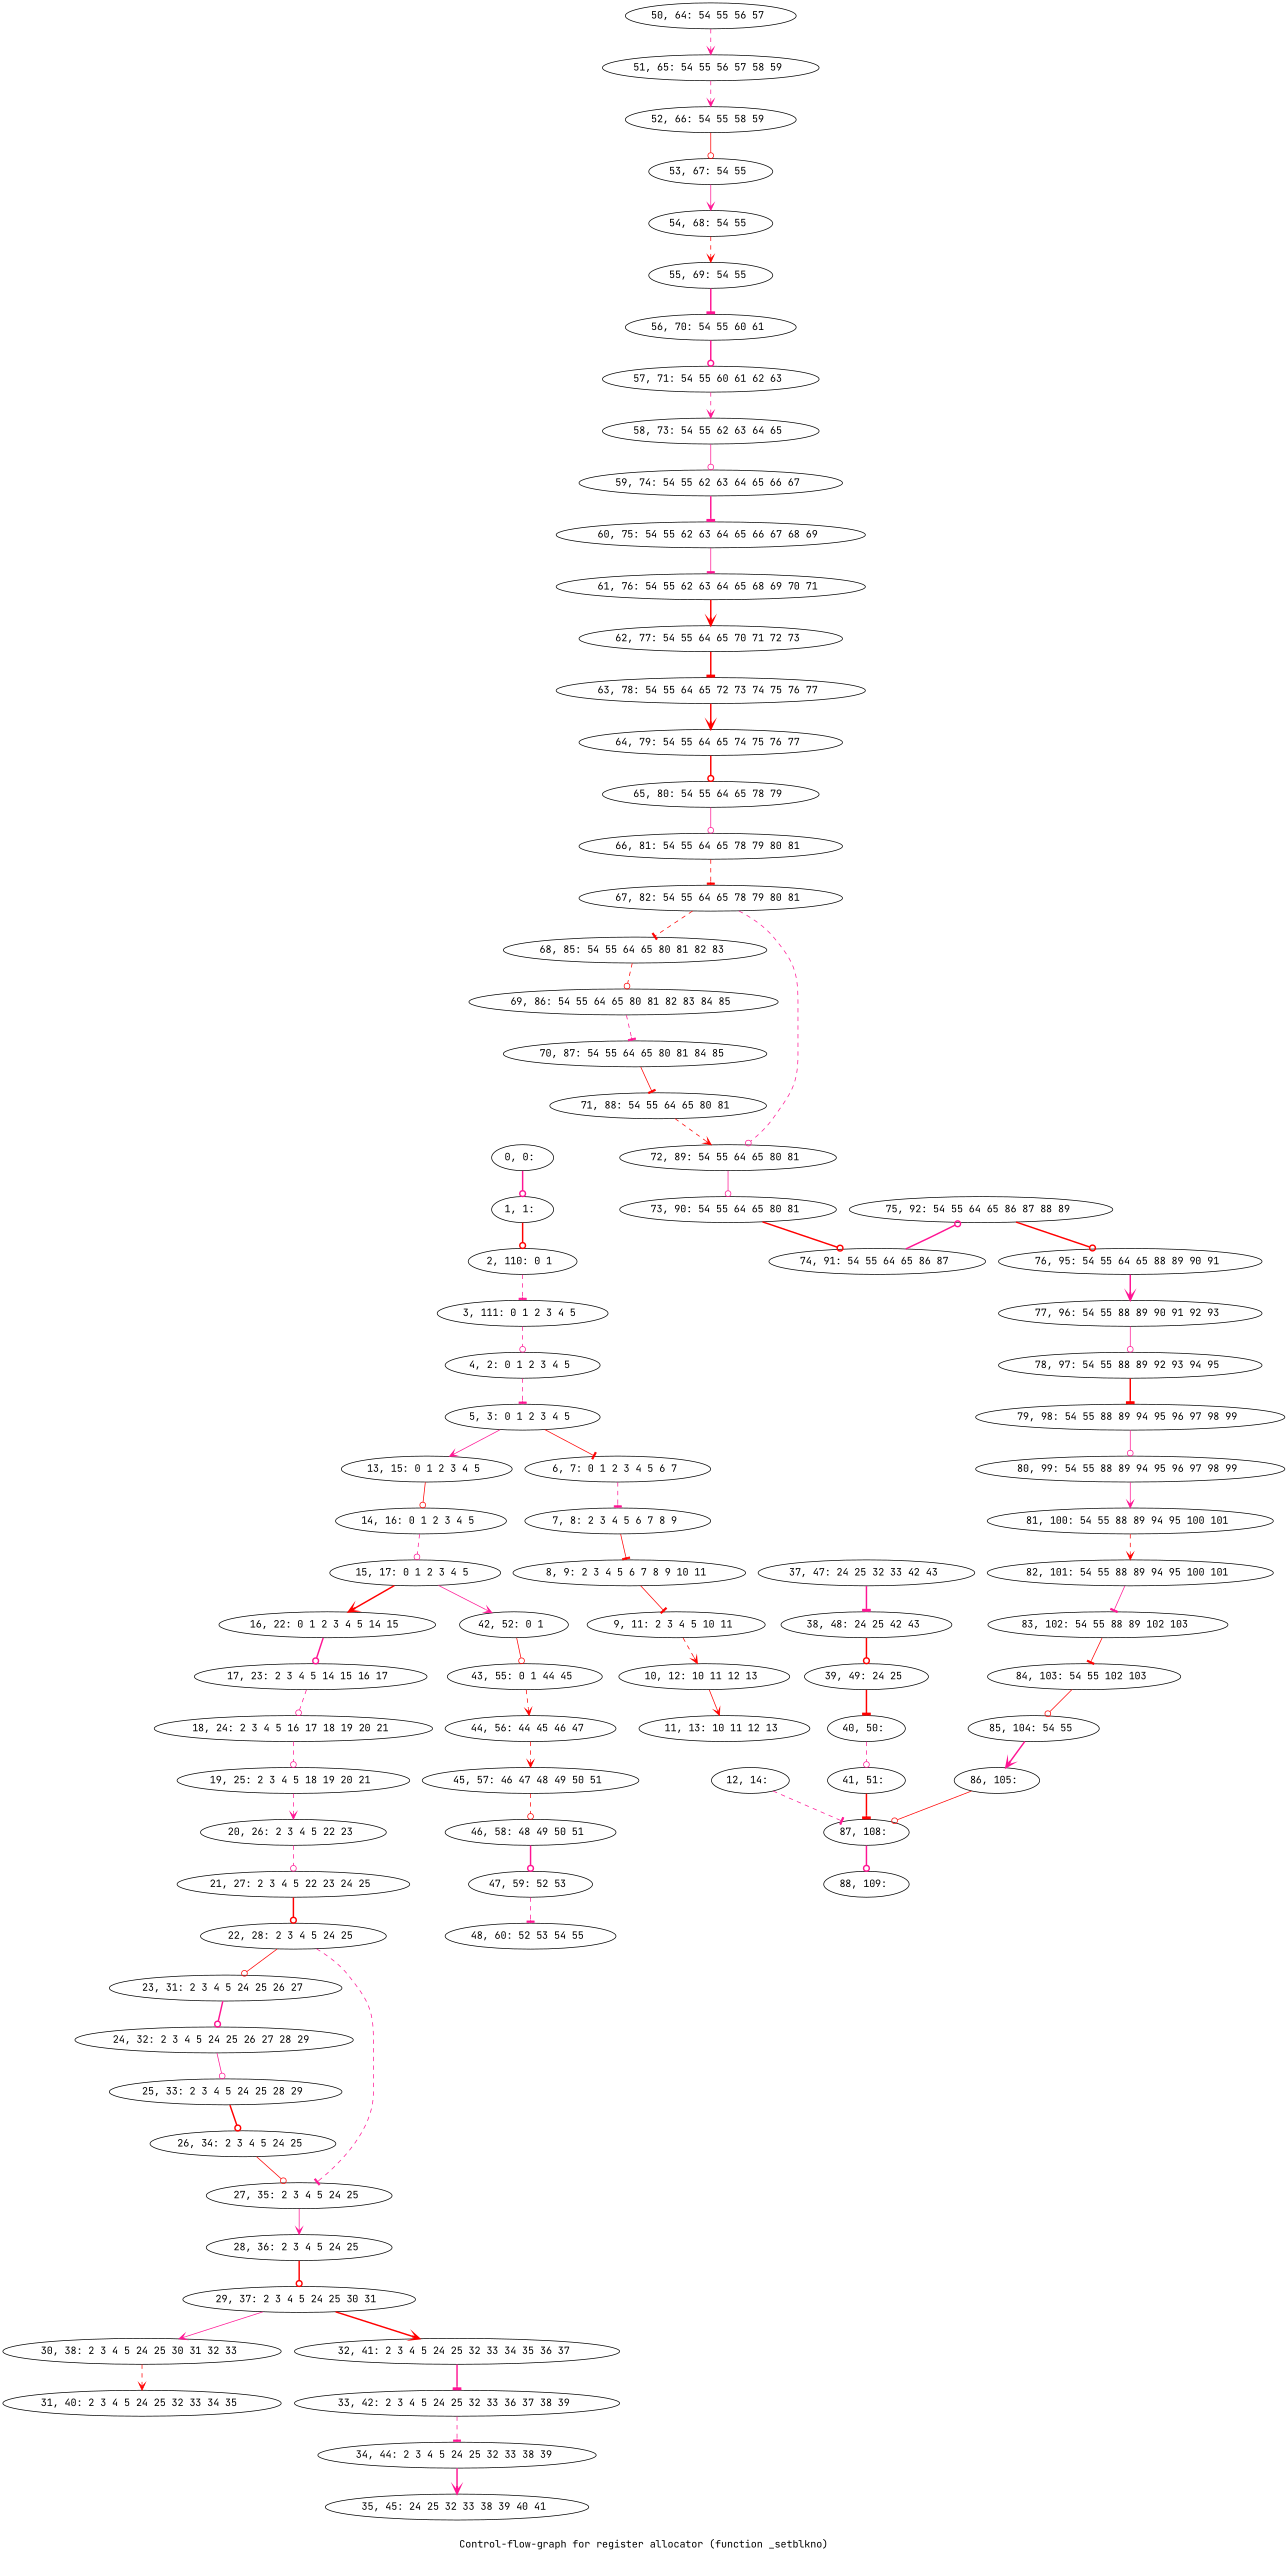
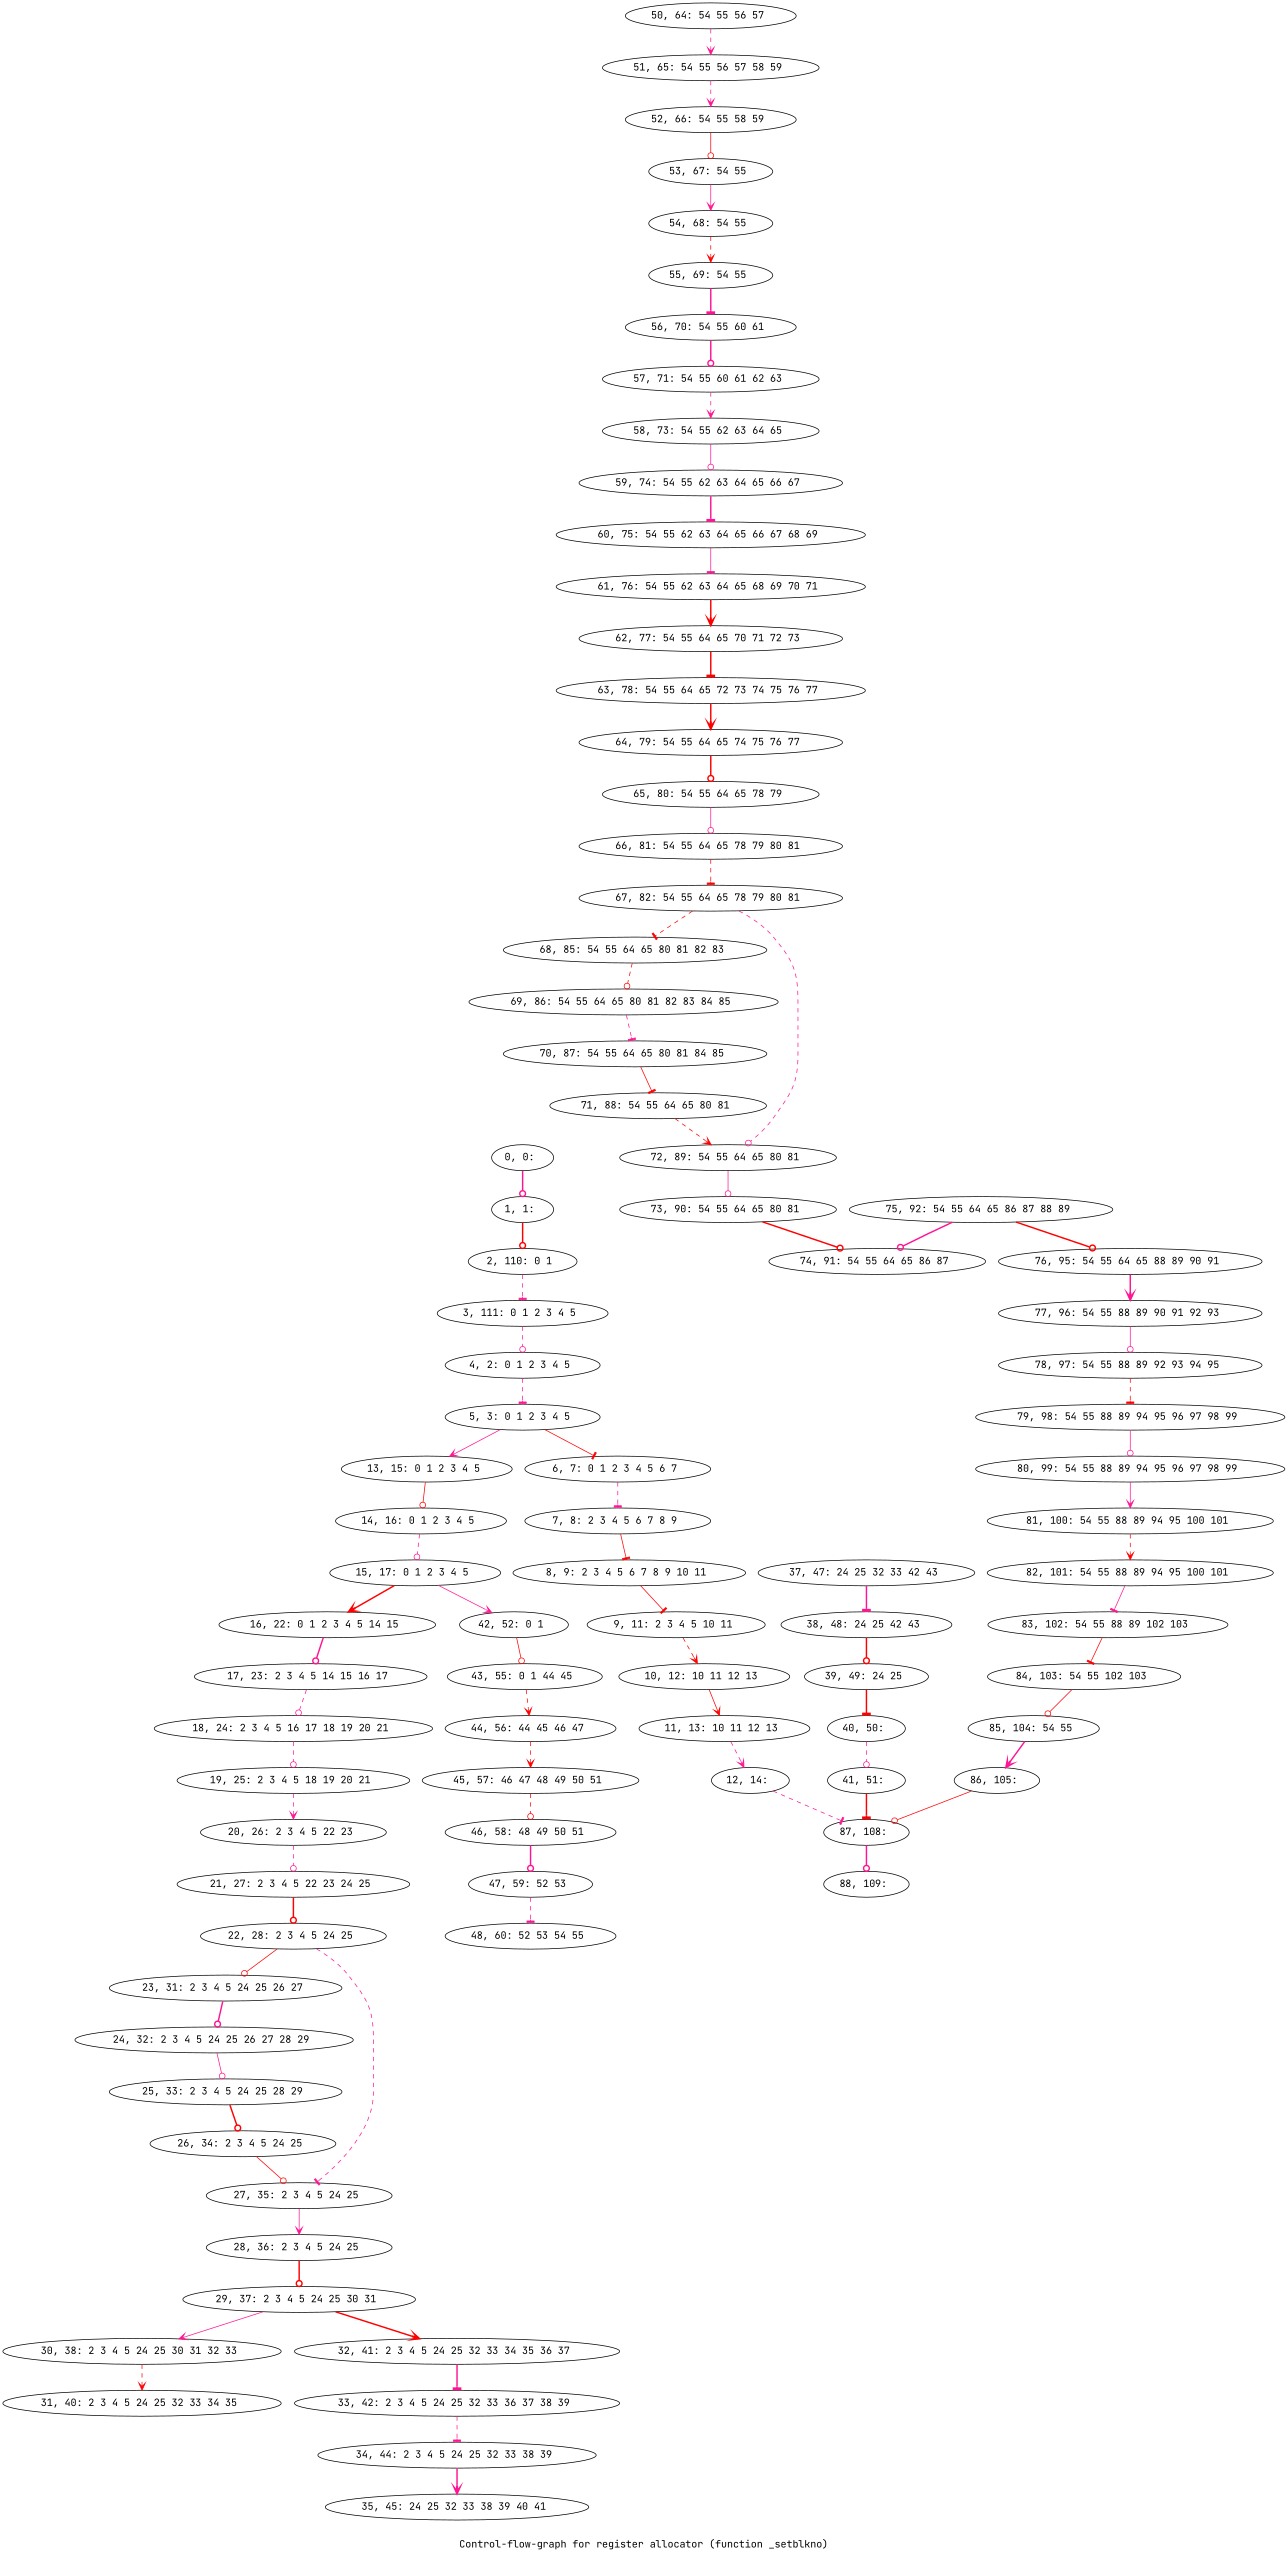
(930, 1237) -> (928, 1234)
(1130, 1389) -> (1130, 1389)
none -> (736, 1751)
